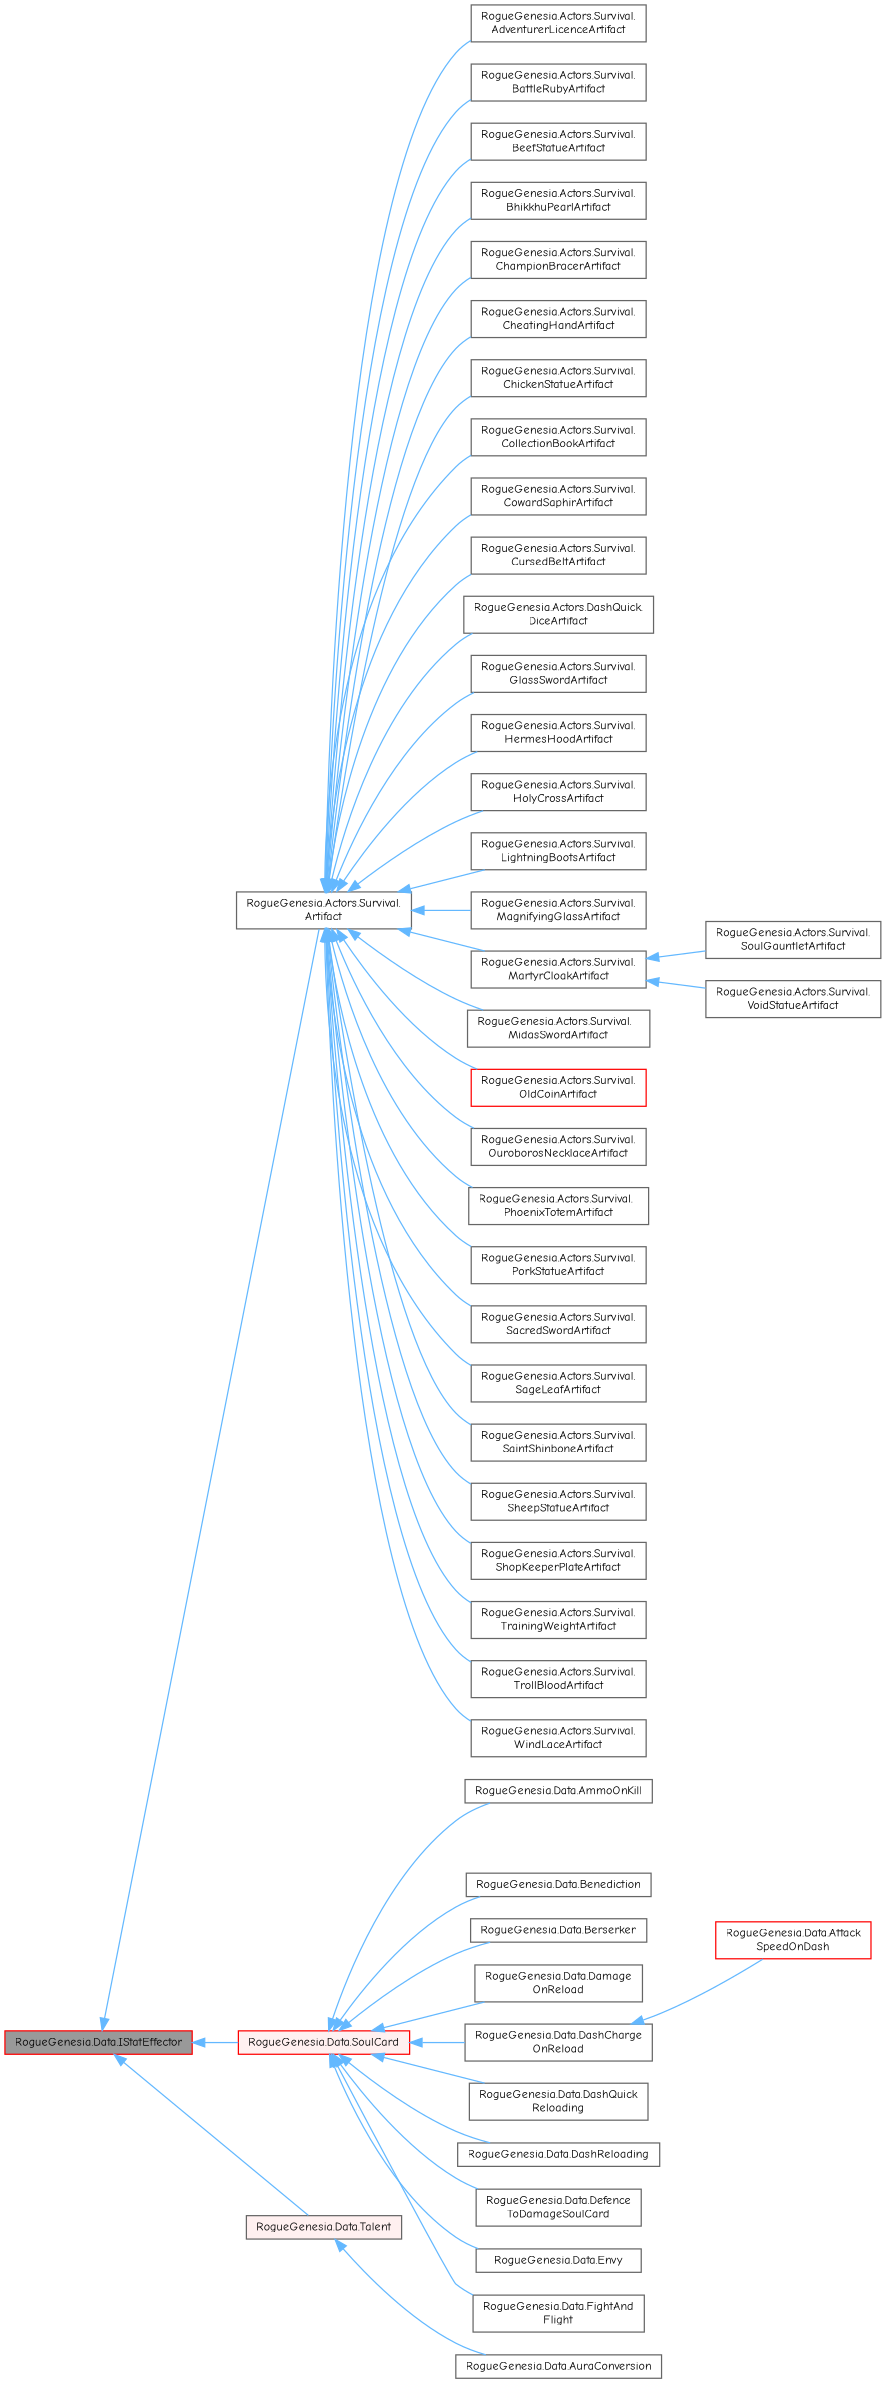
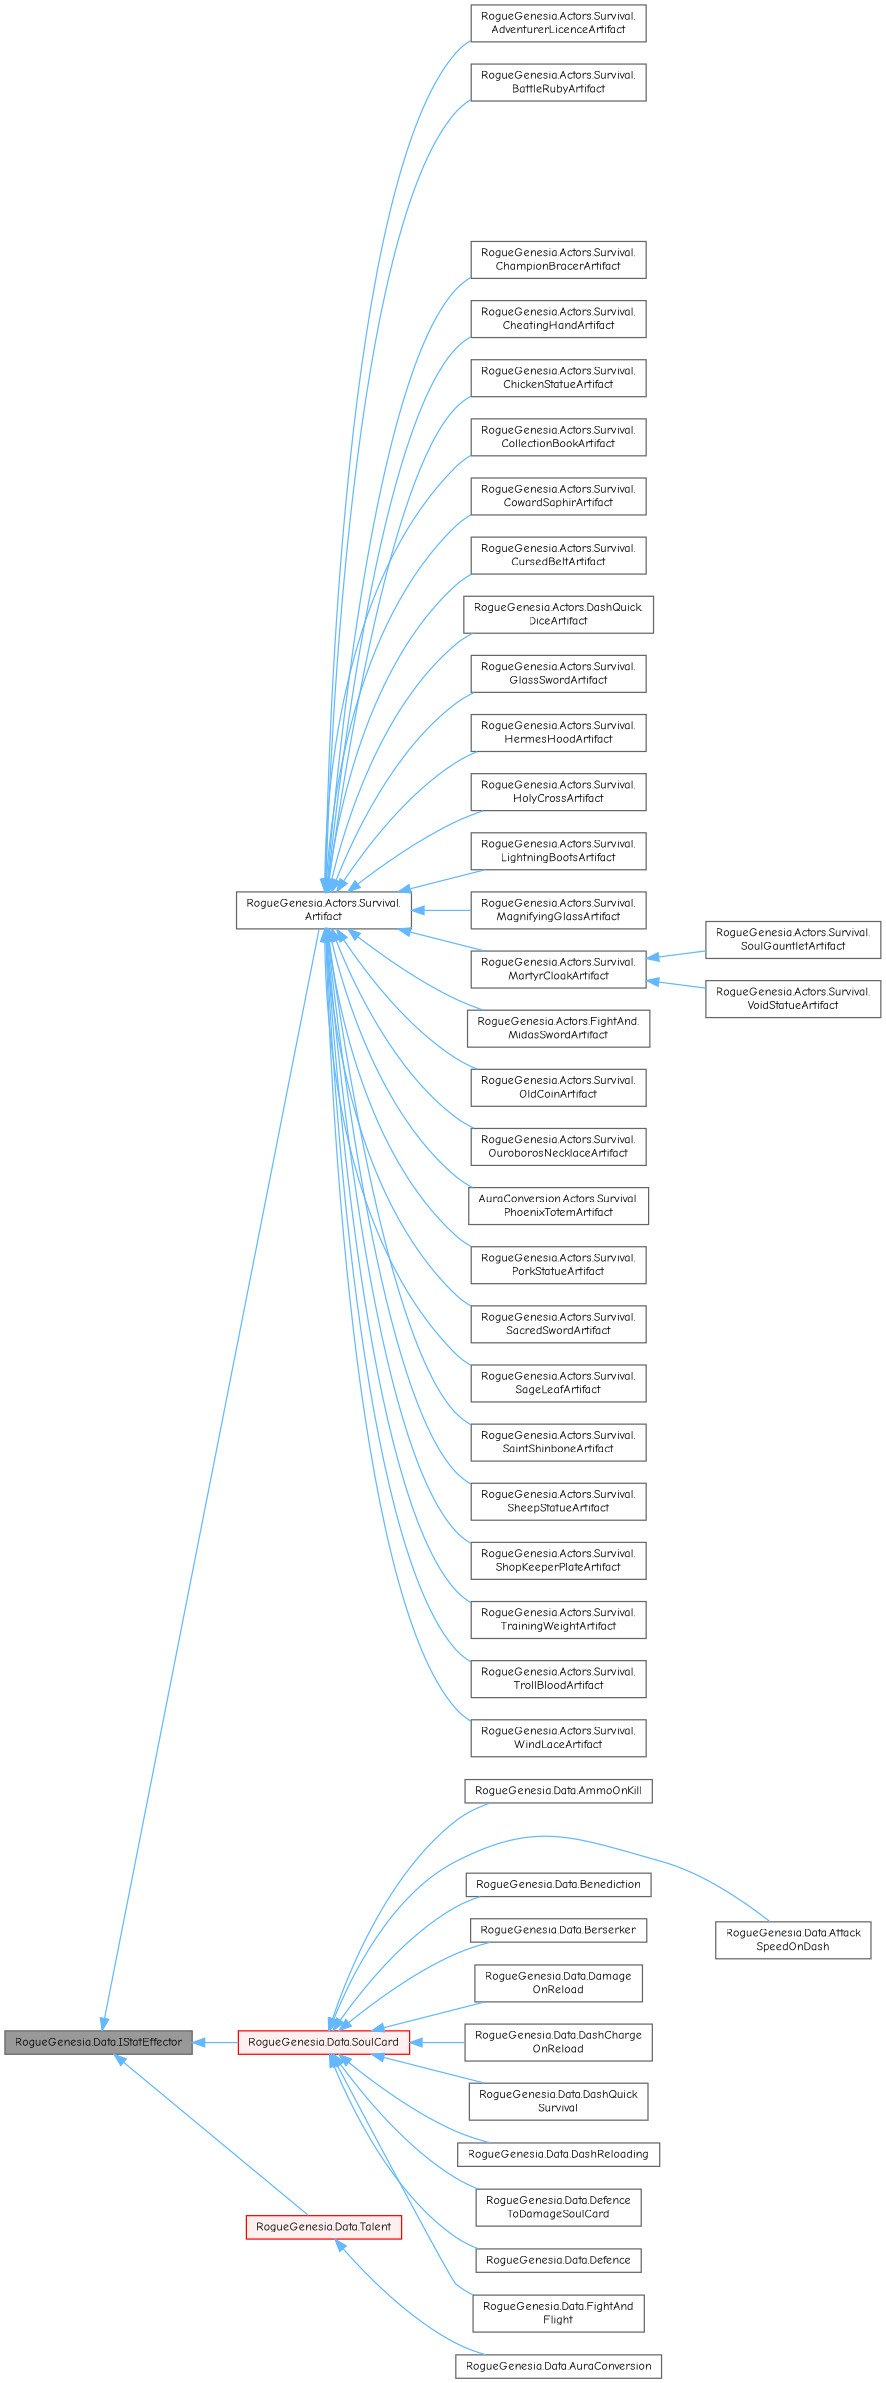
(559, 142) -> none
(559, 201) -> none
(559, 1029) -> (559, 1029)
(559, 1088) -> (559, 1088)
(559, 1206) -> (559, 1206)
(793, 1940) -> (793, 1940)
(705, 1993) -> (519, 1839)
(99, 2043) -> (99, 2043)
(559, 2102) -> (559, 2102)
(324, 2227) -> (324, 2227)
(559, 2261) -> (559, 2261)
